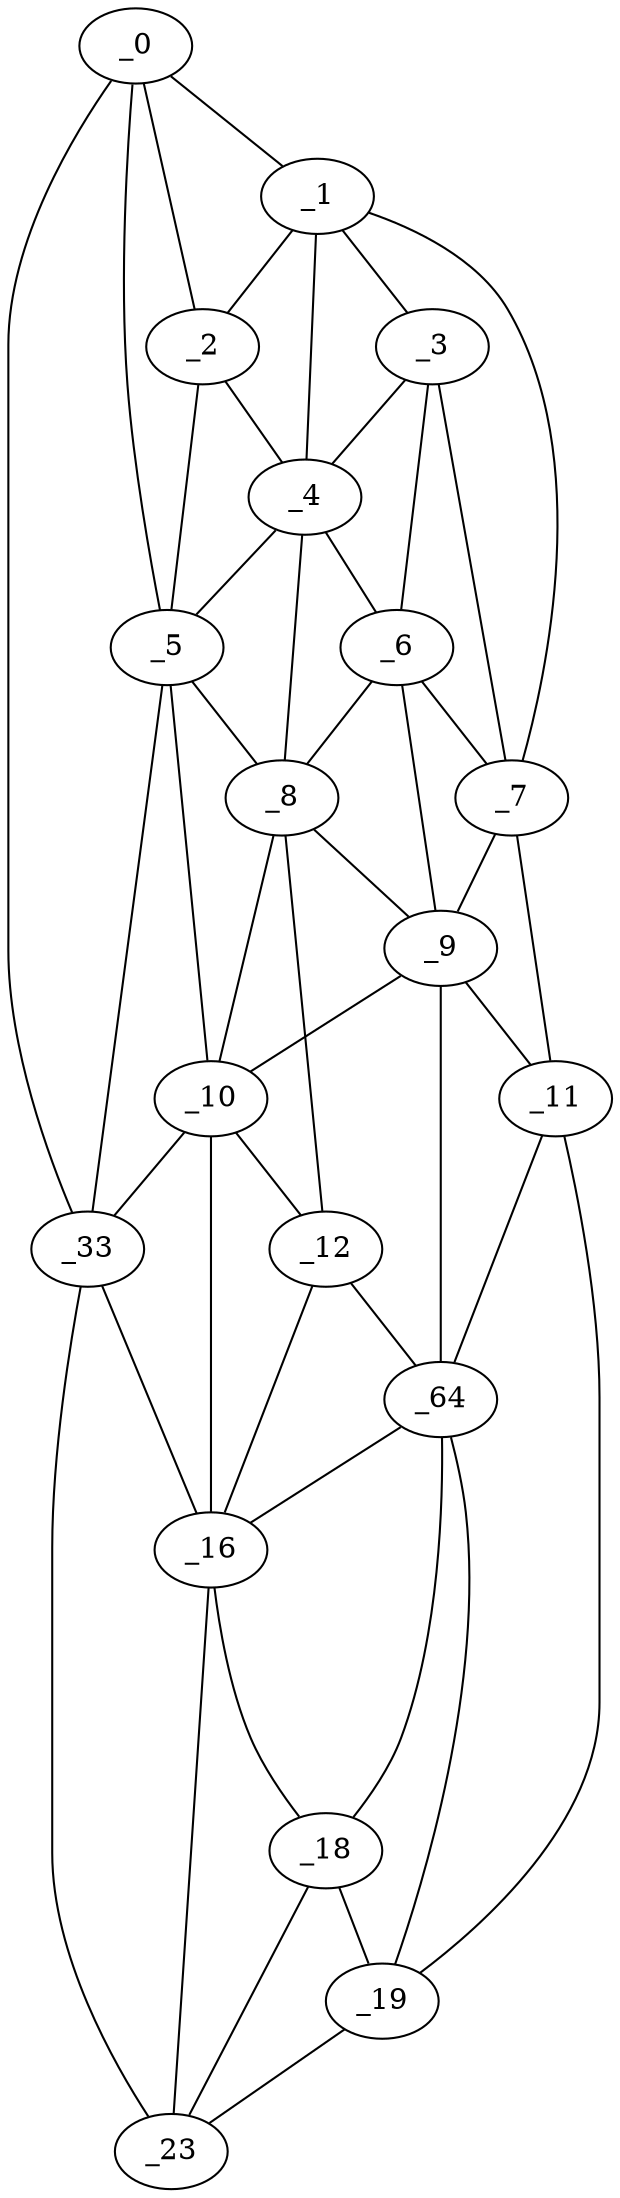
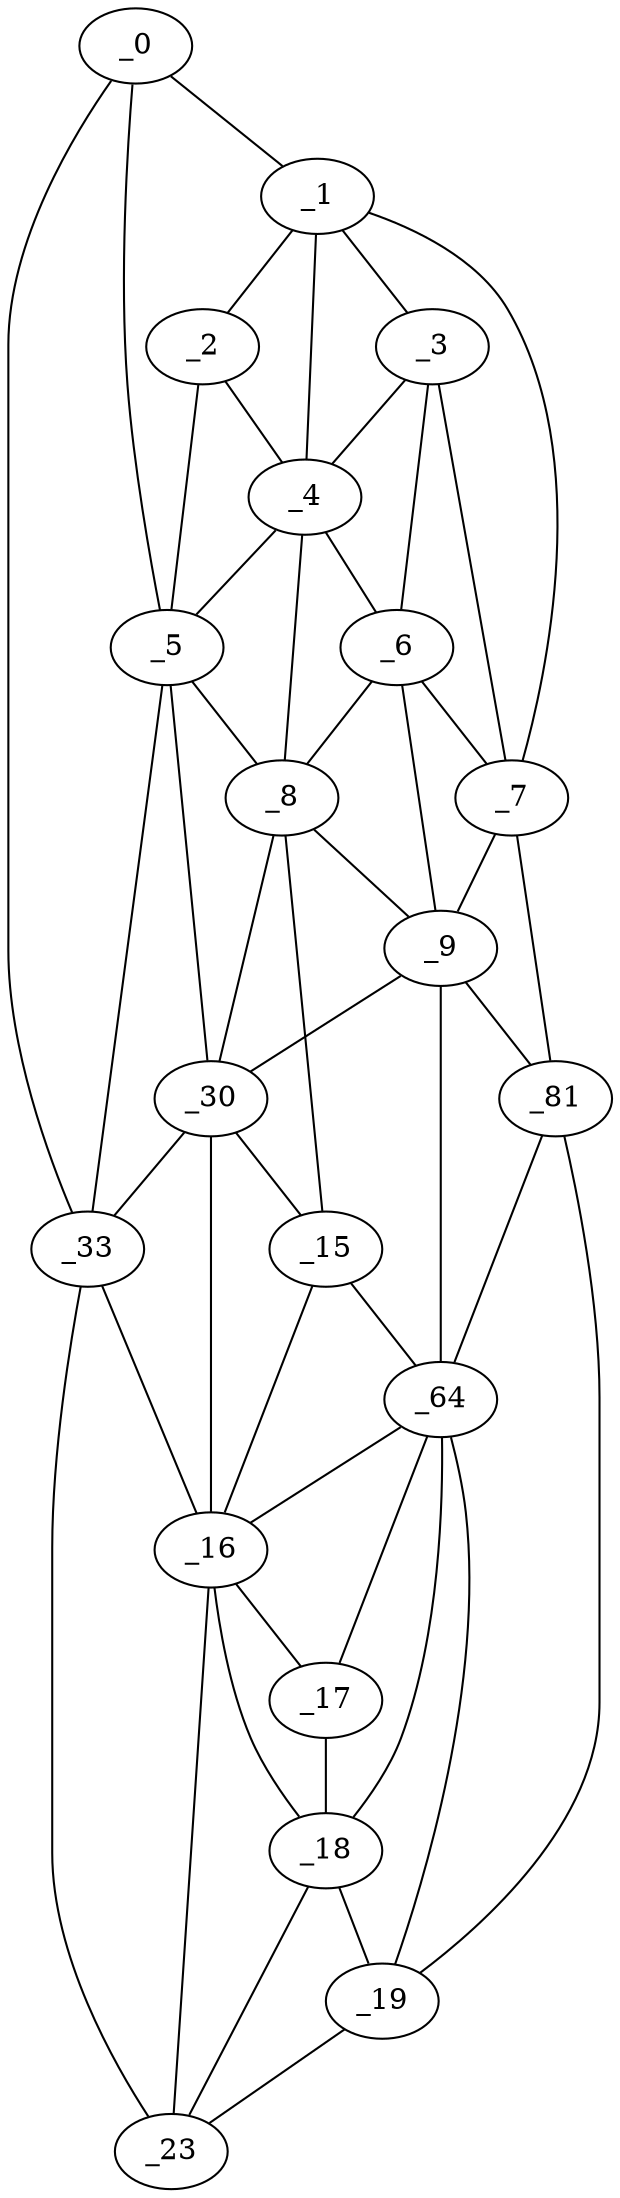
(169, 196) -> none
(211, 1099) -> (211, 1099)
(556, 1099) -> (556, 1099)
(326, 1249) -> (326, 1249)
none -> (326, 1700)
